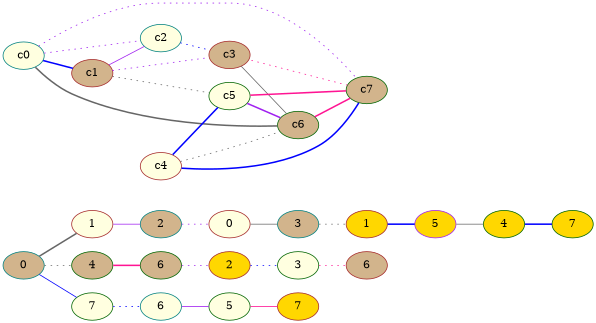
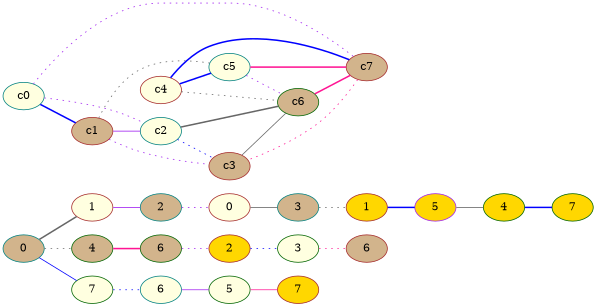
(367, 90) -> (367, 67)
(230, 96) -> (230, 67)
(264, 111) -> (264, 85)
(150, 117) -> (230, 117)
